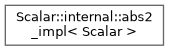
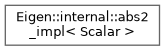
(84, 25) -> (82, 25)
